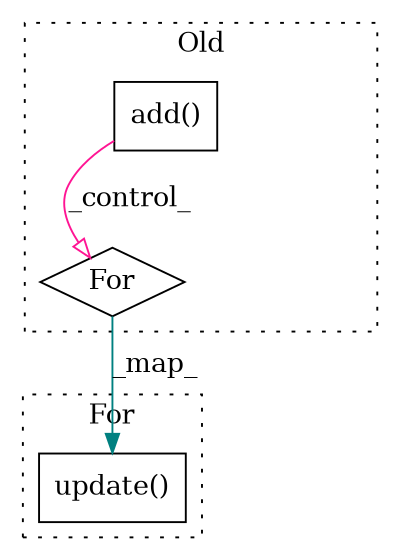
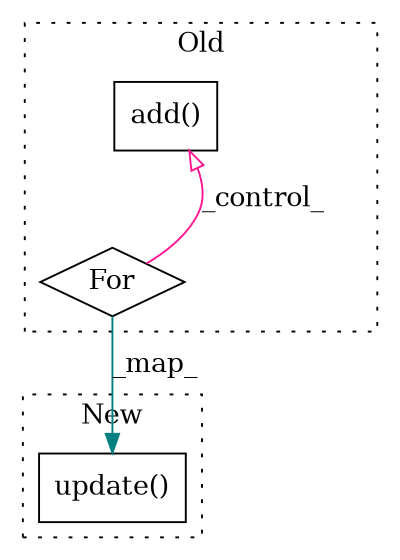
(69, 184) -> (191, 225)
(112, 416) -> (112, 416)
